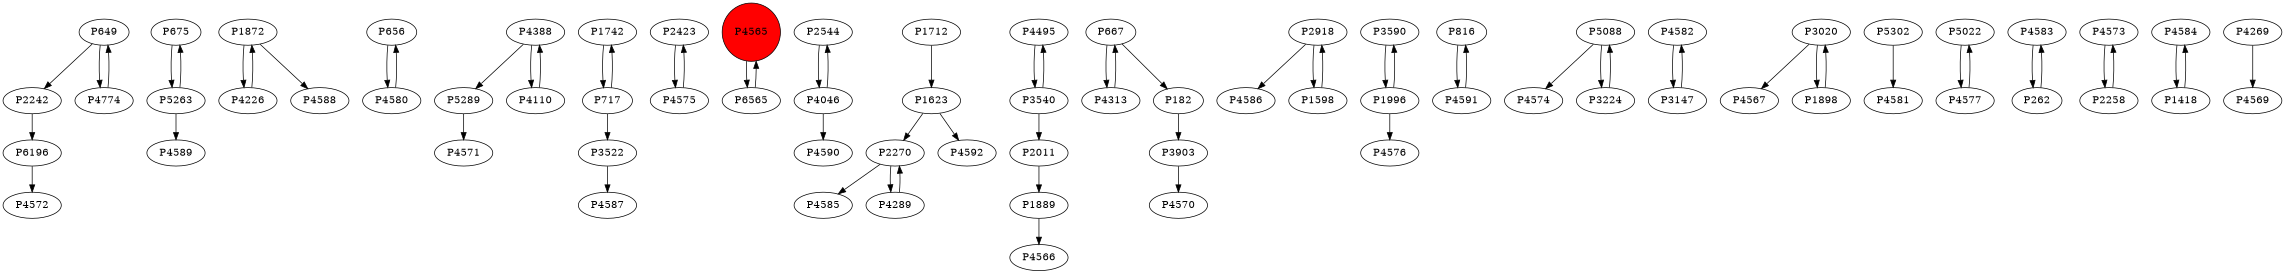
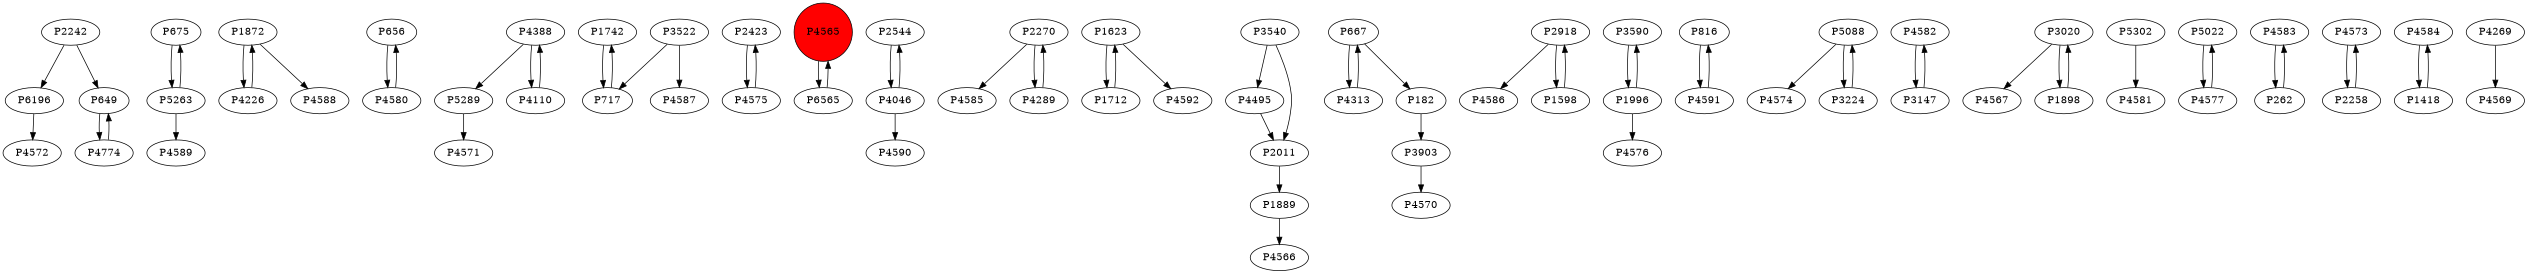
(1034, 63) -> (1265, 124)
(71, 64) -> (86, 63)
(607, 123) -> (646, 64)
(915, 124) -> (1106, 63)
